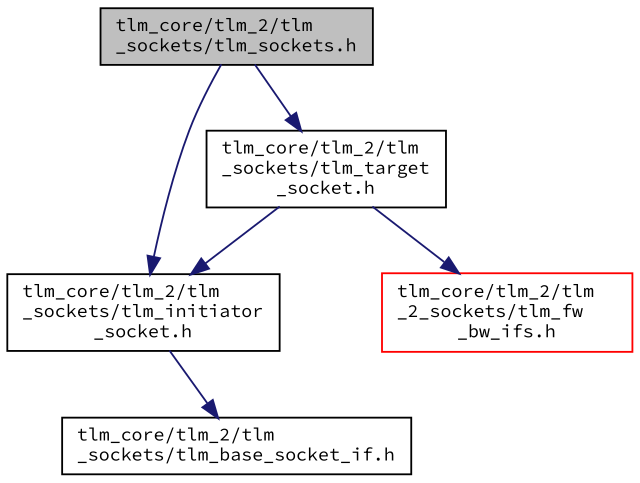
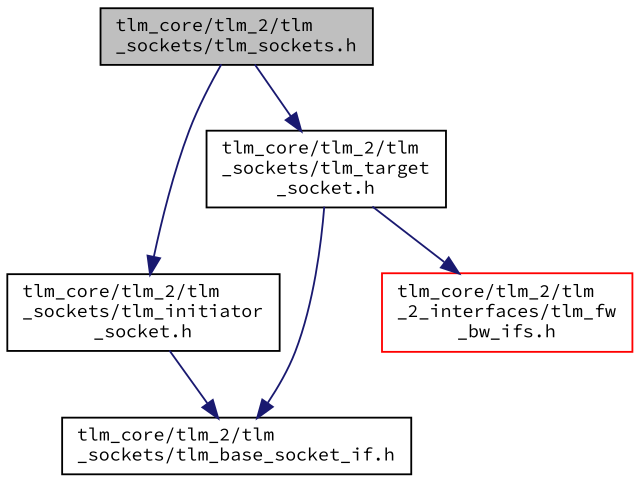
(242, 235) -> (308, 309)
(507, 313) -> (507, 313)
